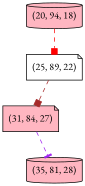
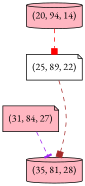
(54, 16) -> (54, 16)
(44, 90) -> (66, 115)
